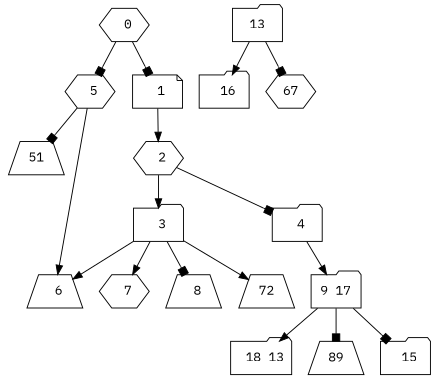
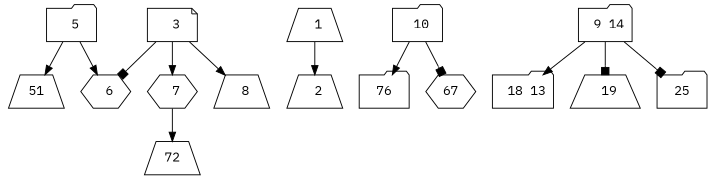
(124, 25) -> none
(257, 25) -> (417, 25)
(90, 92) -> (72, 25)
(158, 92) -> (315, 25)
(224, 92) -> (384, 92)
(66, 121) -> (56, 54)
(158, 158) -> (315, 92)
(158, 187) -> none
(158, 225) -> (172, 25)
(297, 225) -> none
(174, 254) -> (204, 55)
(107, 258) -> (141, 56)
(212, 258) -> (172, 120)
(55, 291) -> (106, 92)
(336, 291) -> (605, 25)
(336, 358) -> (605, 92)
(405, 358) -> (682, 92)
